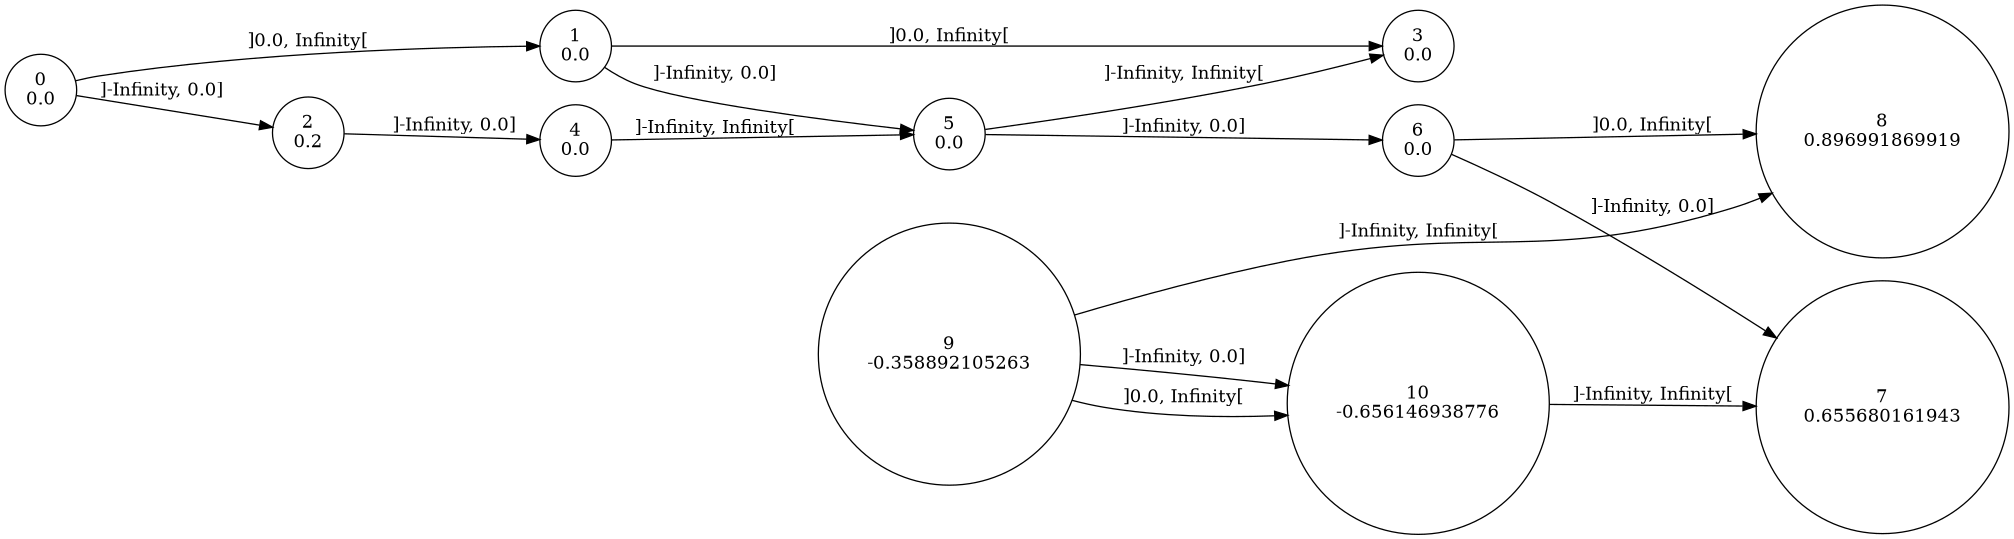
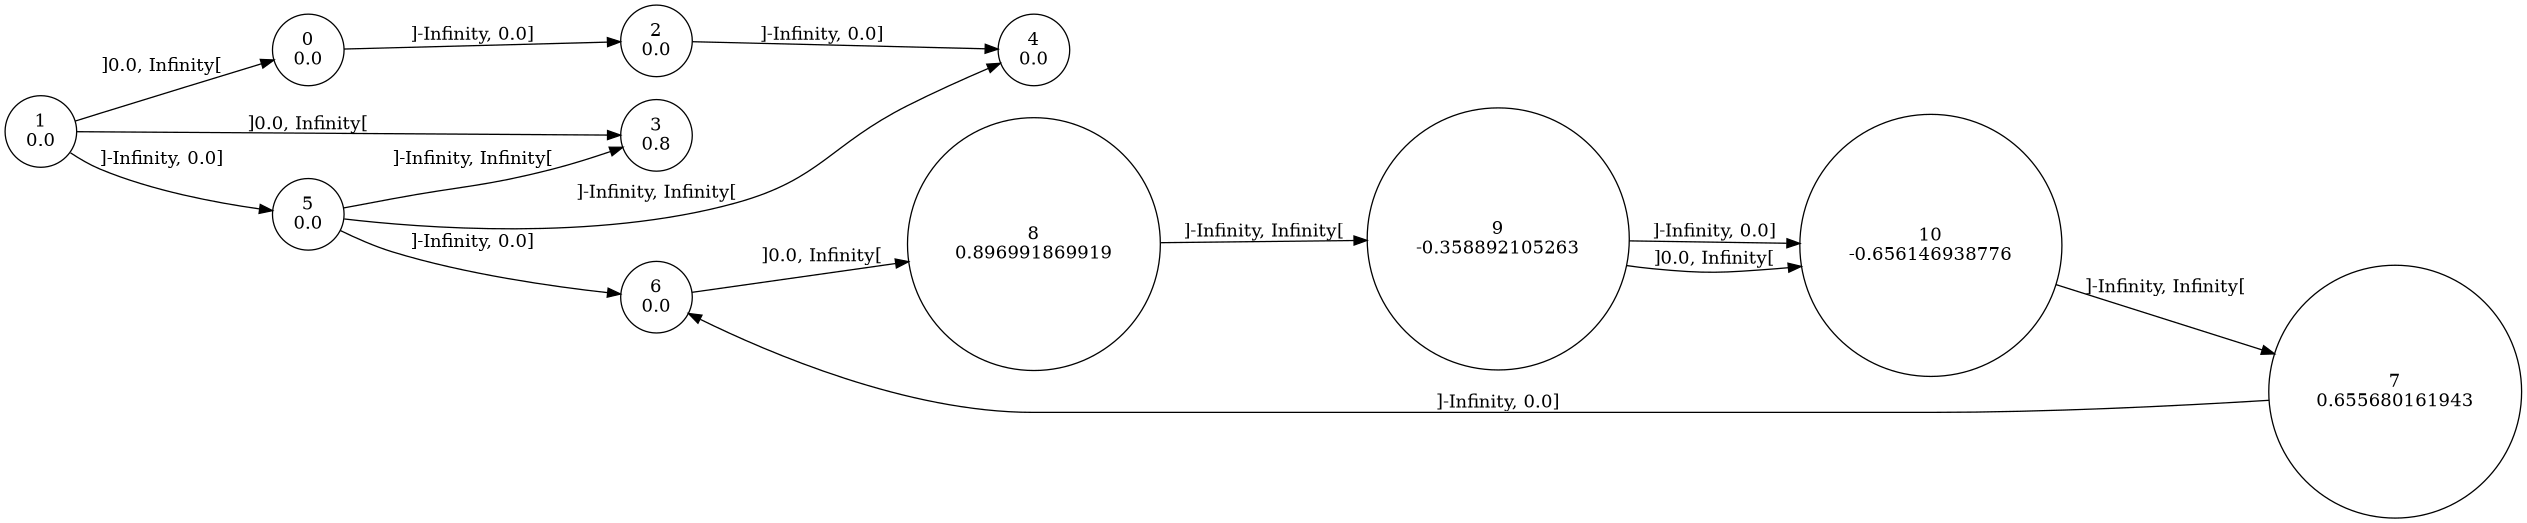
(1418, 46) -> (656, 135)
(300, 55) -> (168, 92)
(308, 133) -> (656, 41)
(756, 137) -> (684, 215)
(1596, 228) -> (1477, 412)
(1416, 244) -> (1257, 242)
